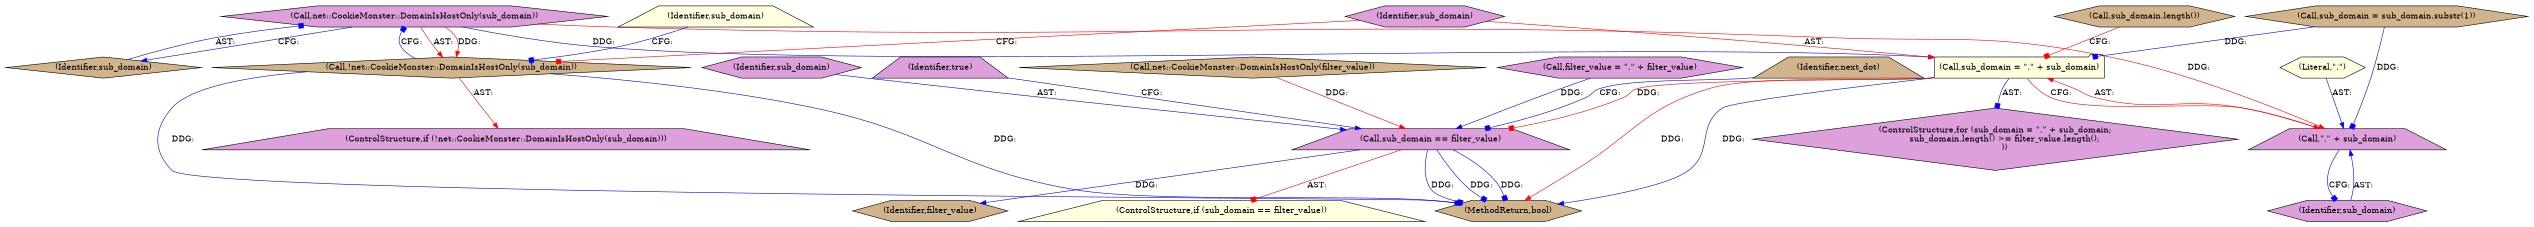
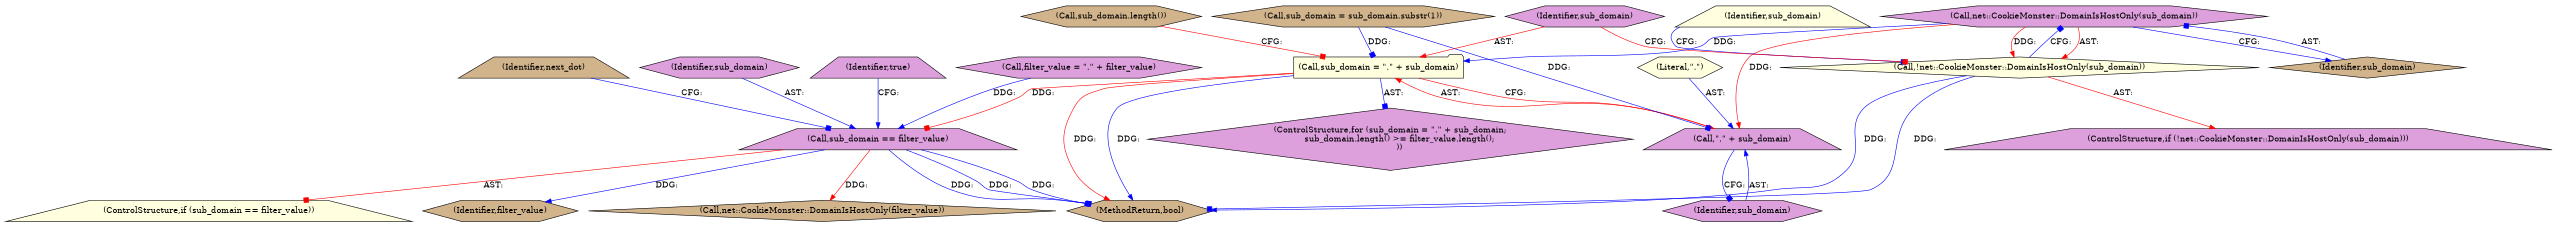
(451, 68) -> (2020, 68)
(1338, 102) -> (852, 173)
